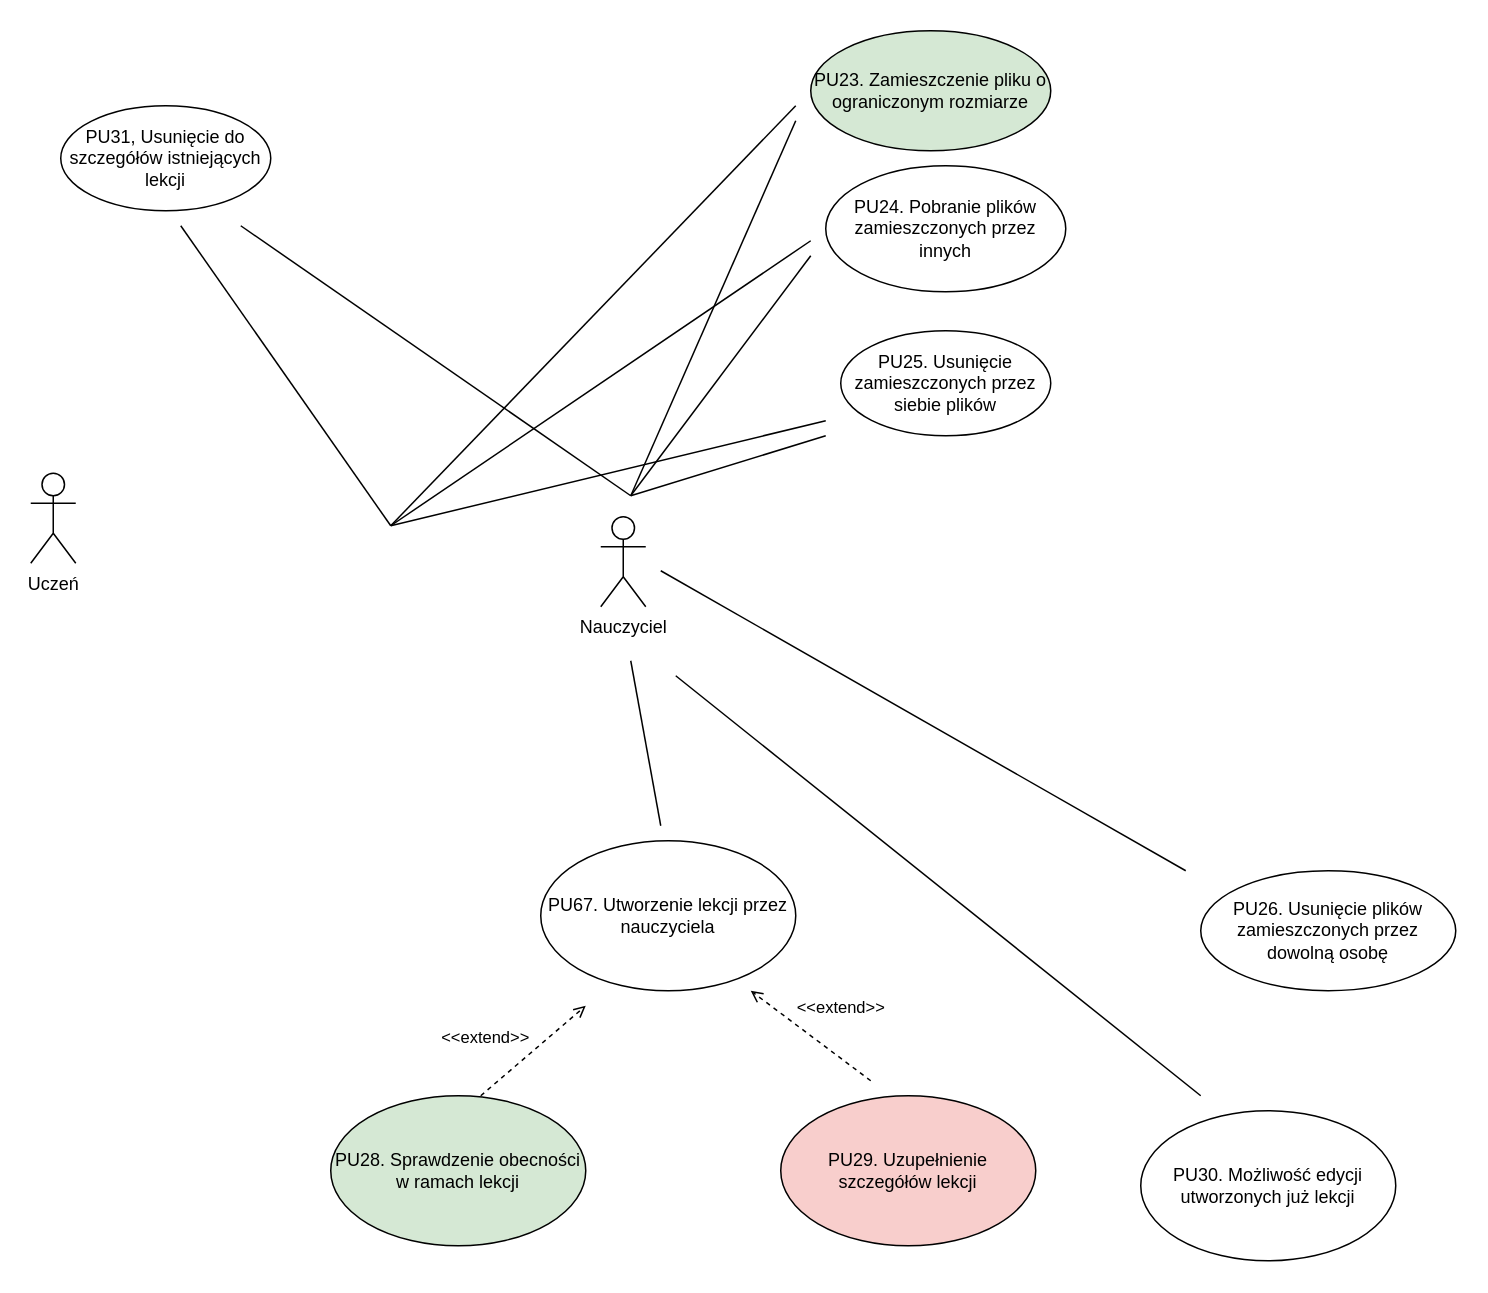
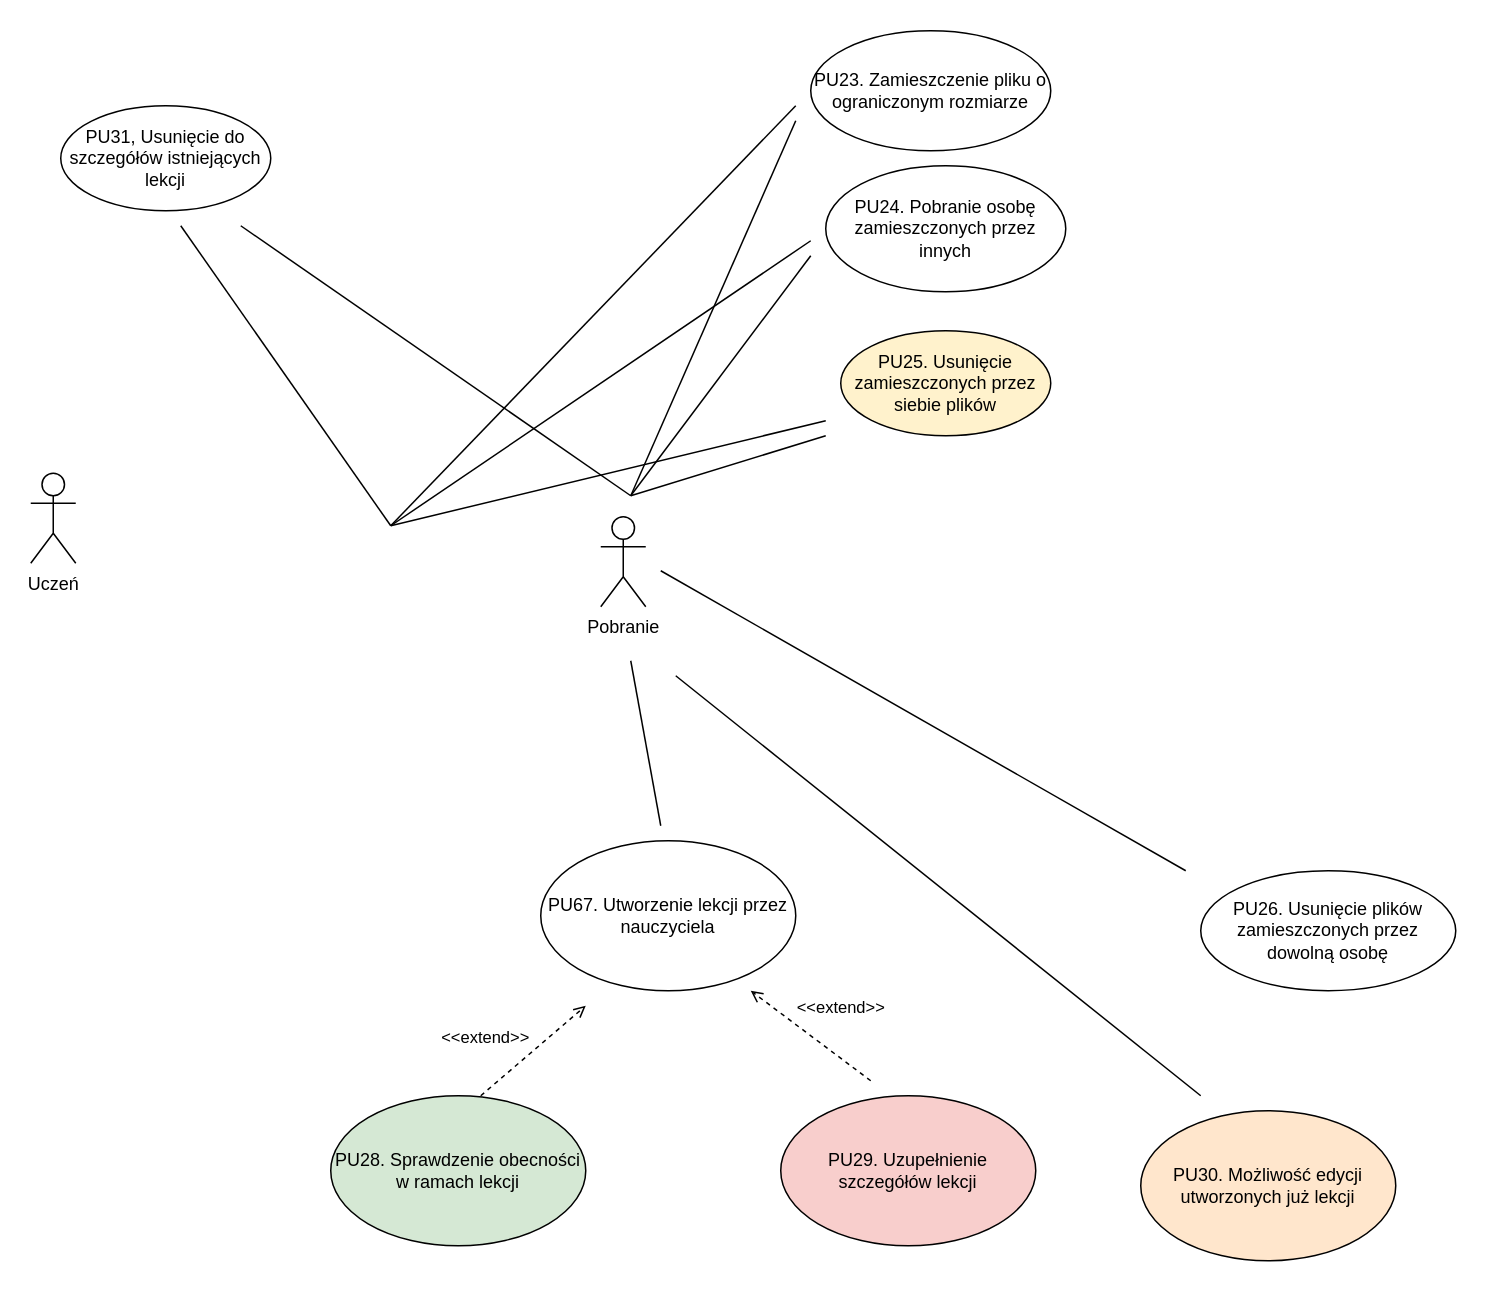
(931, 91) -> (931, 91)
(946, 229) -> (946, 229)
(946, 383) -> (946, 383)
(624, 628) -> (624, 628)
(1268, 1186) -> (1268, 1186)
